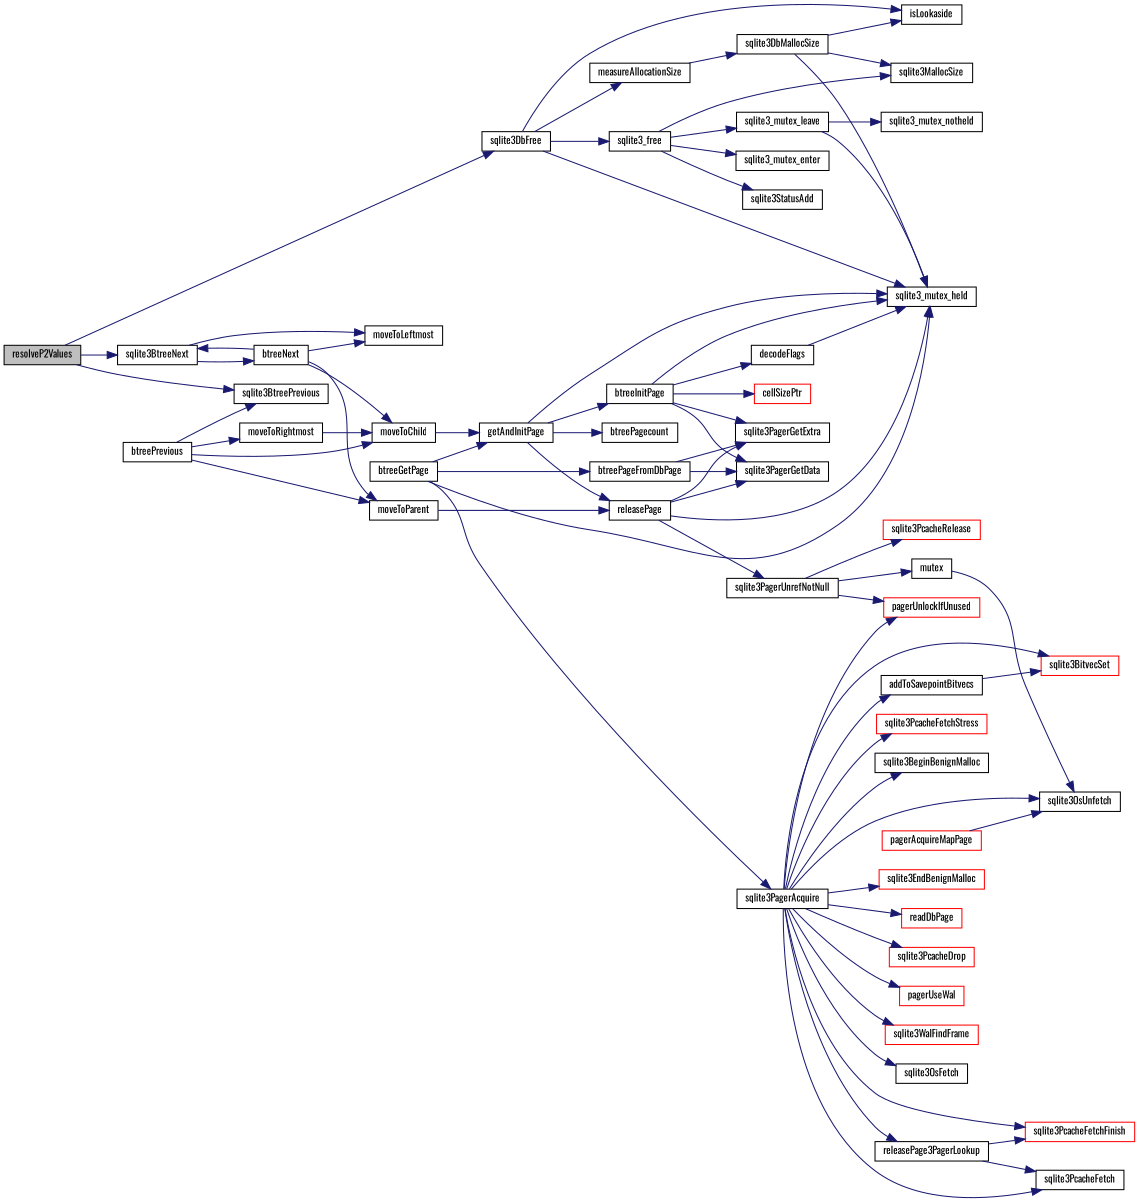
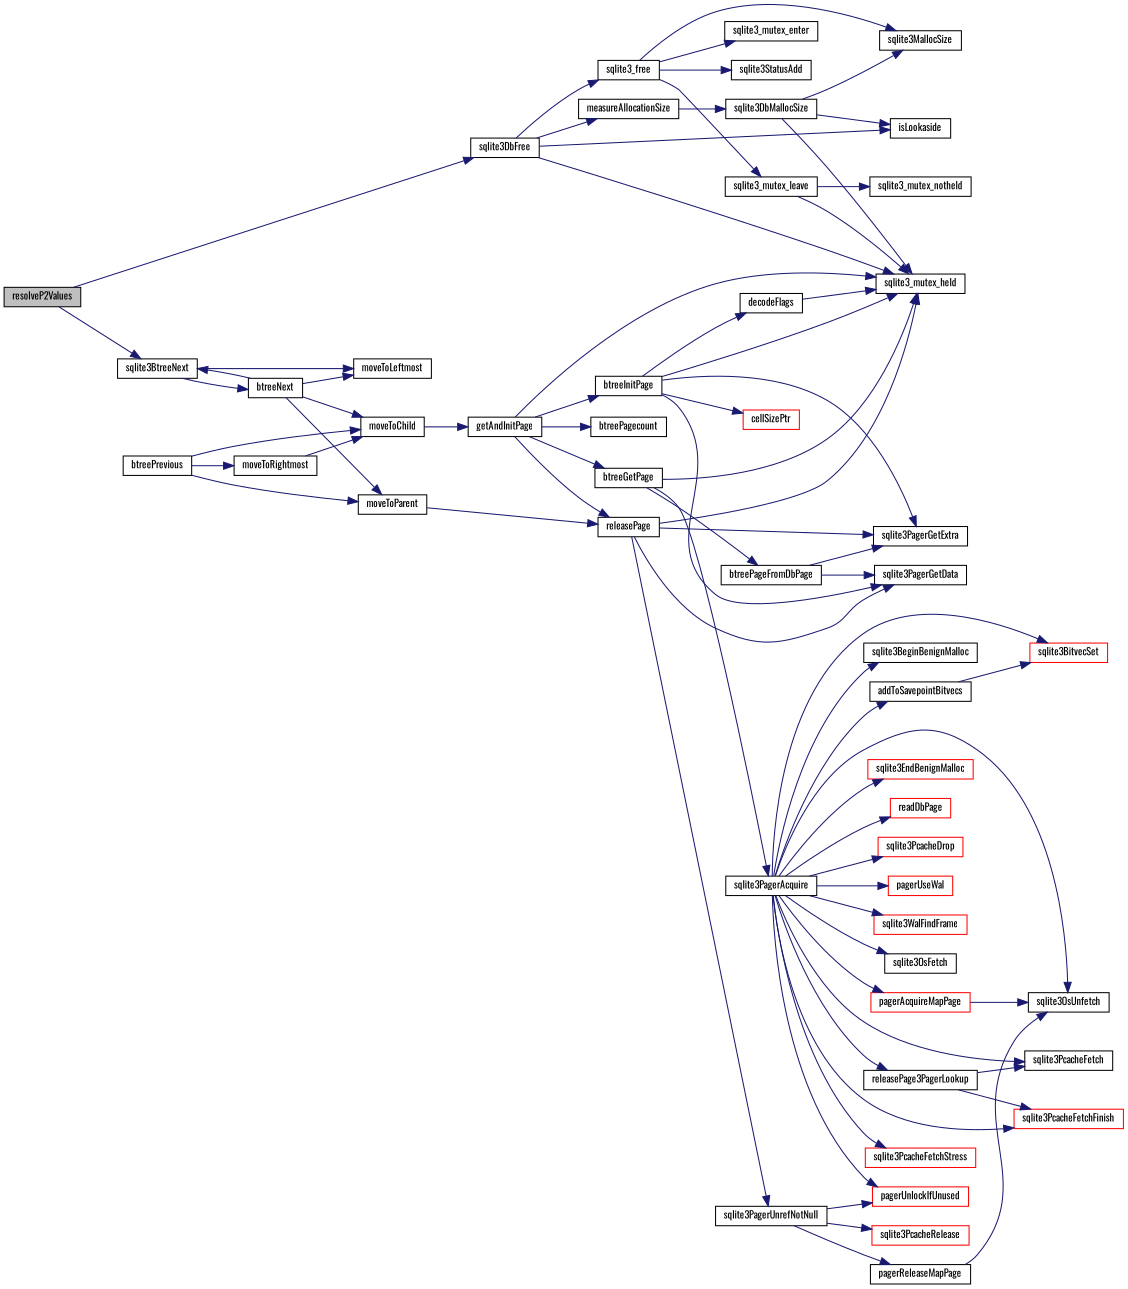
(281, 394) -> none
(455, 454) -> (562, 450)
(932, 569) -> (921, 1274)
none -> (822, 947)
